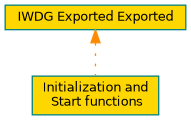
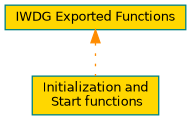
(95, 17) -> (95, 17)
